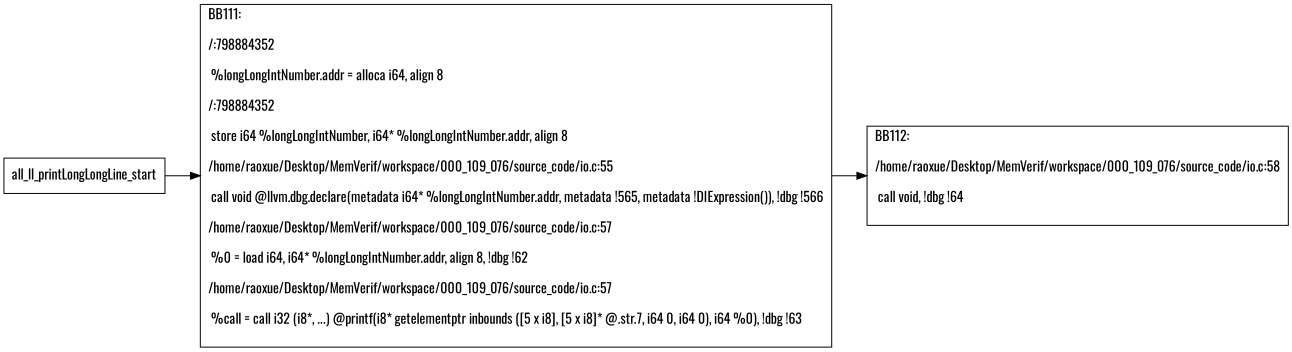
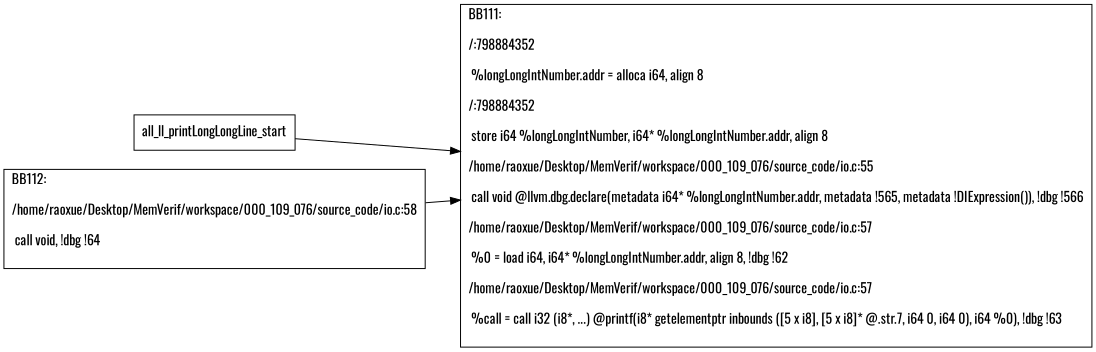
(844, 176) -> (438, 202)
